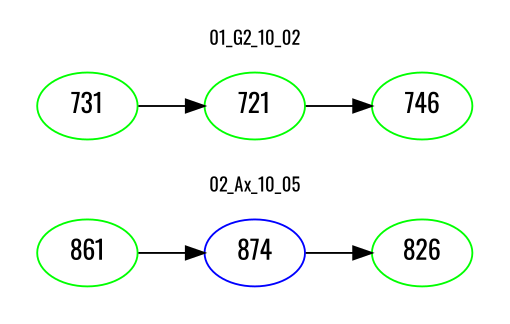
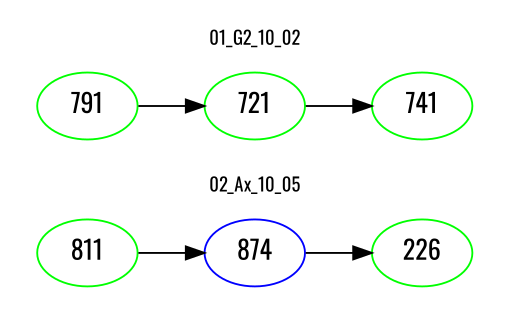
(87, 106) -> (87, 106)
(422, 106) -> (422, 106)
(87, 253) -> (87, 253)
(422, 253) -> (422, 253)
